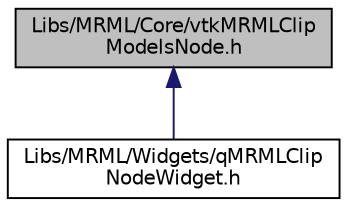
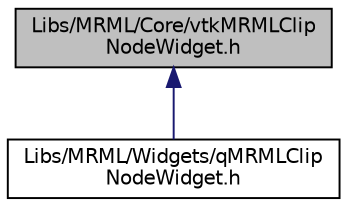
(174, 38) -> (174, 38)
